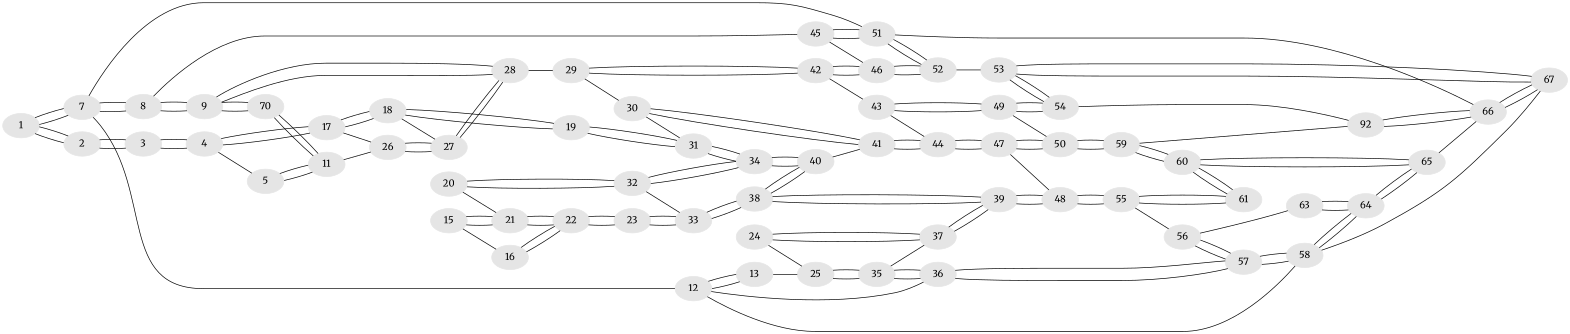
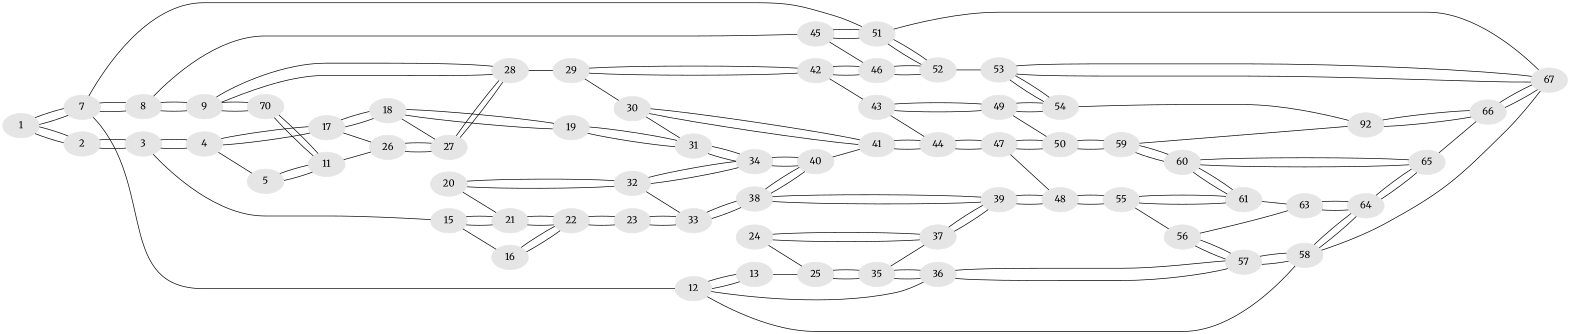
(1190, 38) -> (1224, 12)
none -> (1274, 203)
none -> (282, 216)
